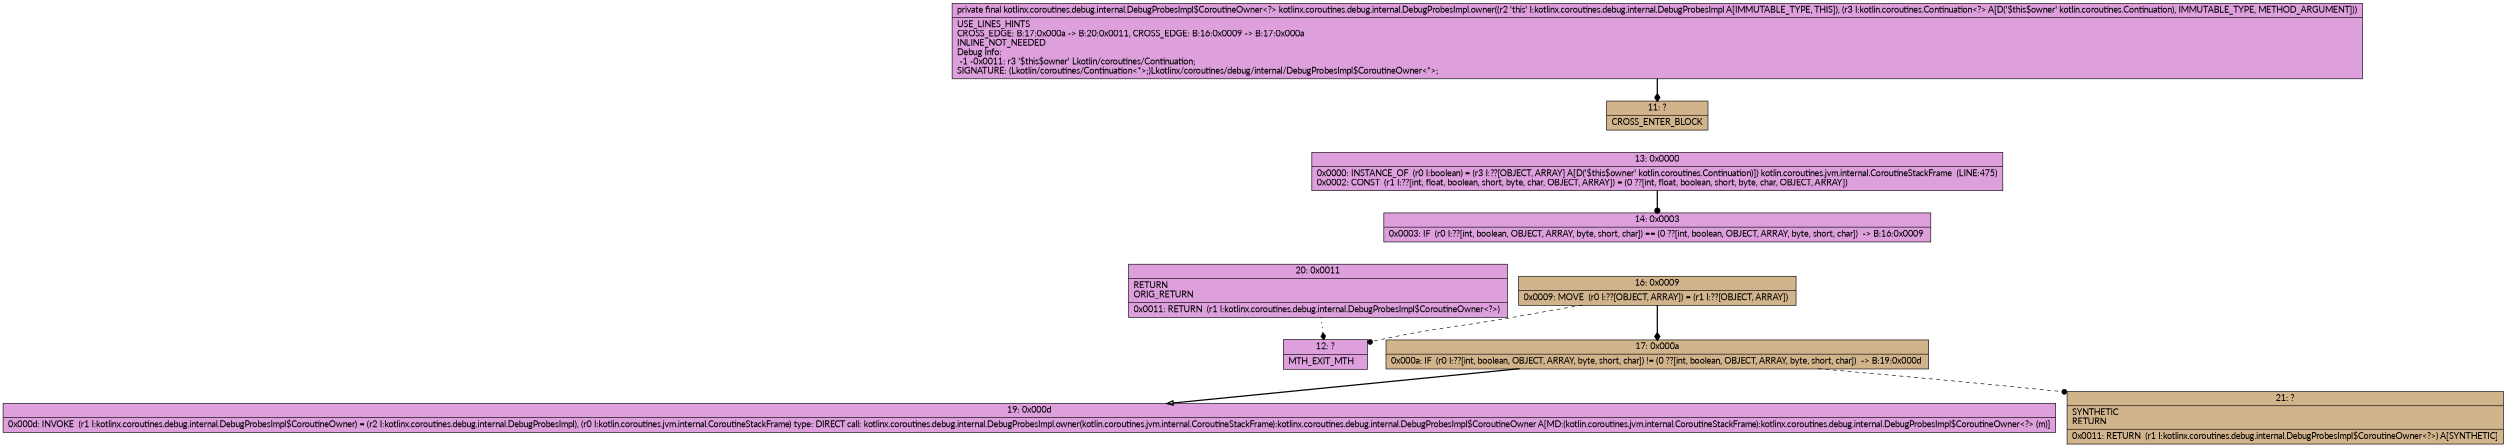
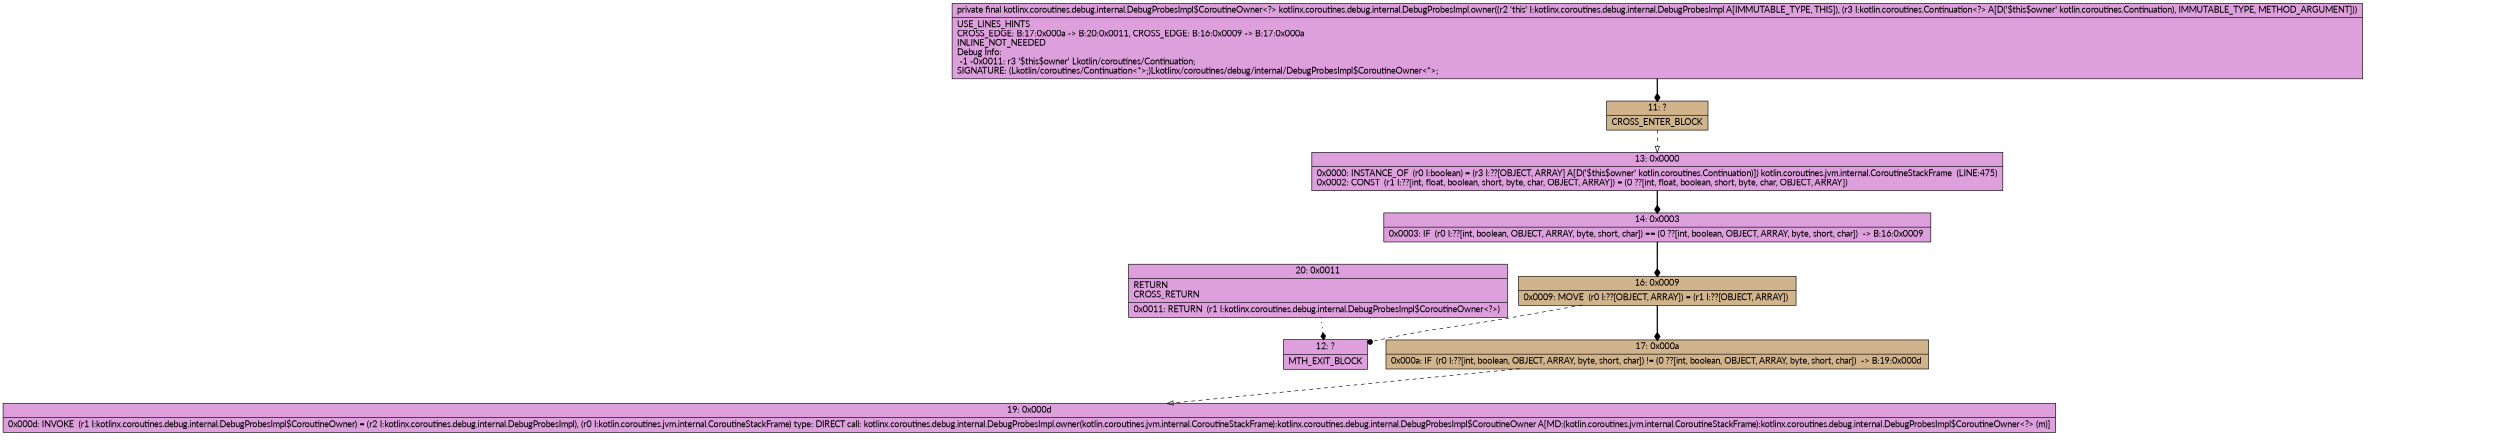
none -> (1657, 138)
(1657, 199) -> (1657, 199)
none -> (1657, 255)
(1163, 295) -> (1167, 295)
(1321, 362) -> (1325, 362)
(1346, 386) -> (1346, 386)
(2285, 418) -> none
